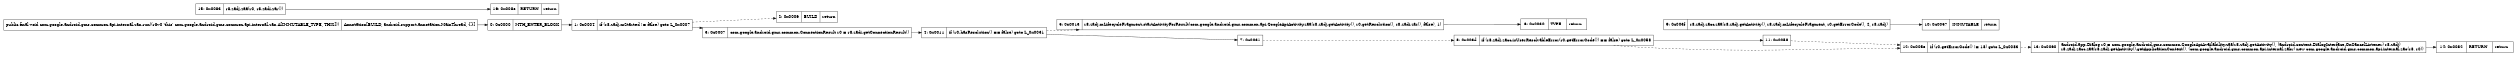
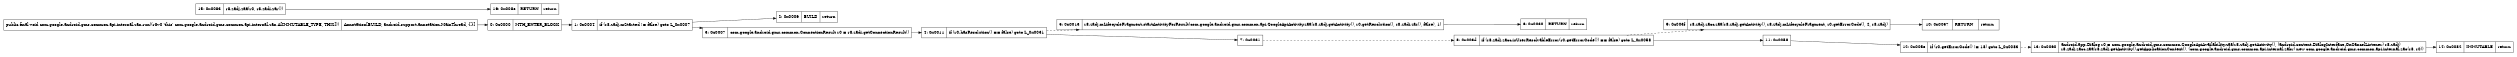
(733, 20) -> (733, 20)
(1556, 24) -> (1557, 24)
(1966, 24) -> (1964, 24)
(1844, 43) -> (1844, 43)
(2478, 47) -> (2480, 47)
(1756, 50) -> (1664, 33)
